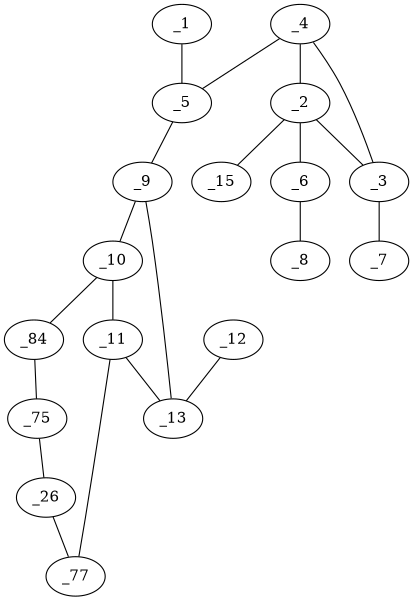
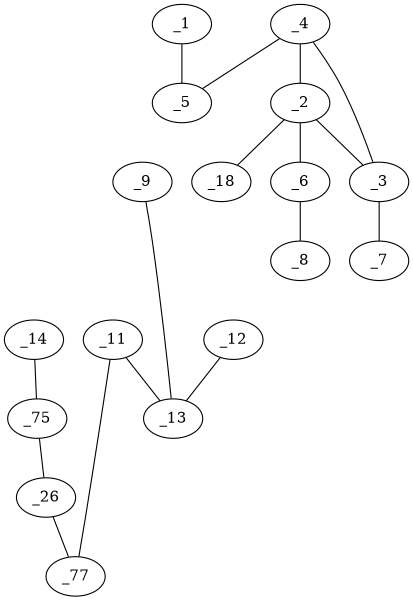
(162, 143) -> none
(221, 182) -> (221, 182)
(113, 261) -> none
(34, 340) -> (34, 340)
